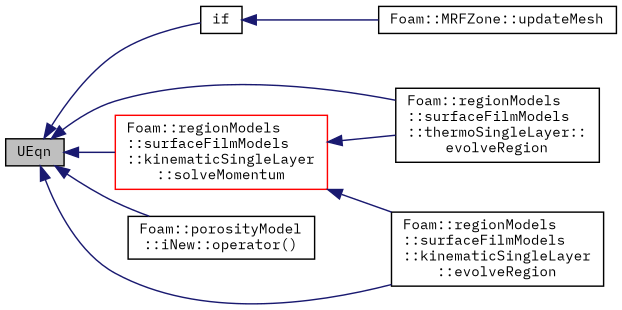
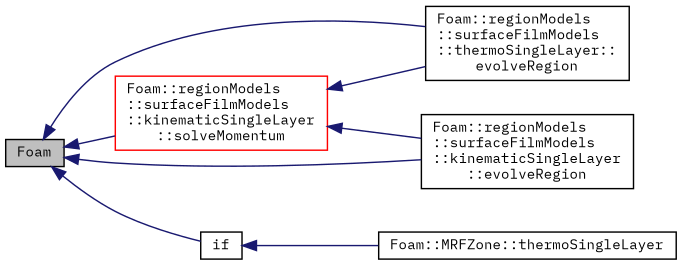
(498, 20) -> (527, 246)
(35, 152) -> (35, 153)
(221, 238) -> none
